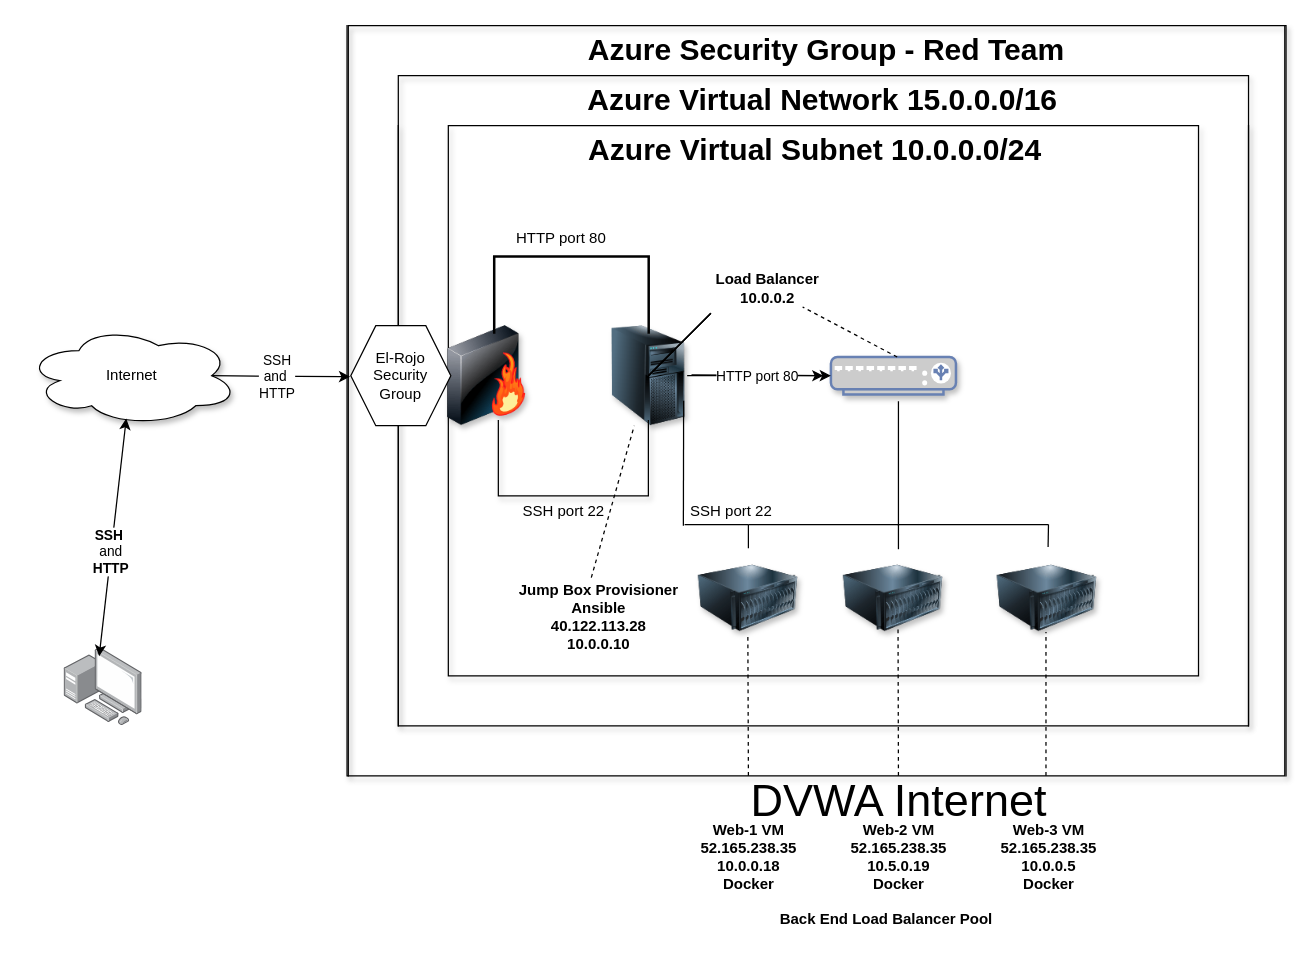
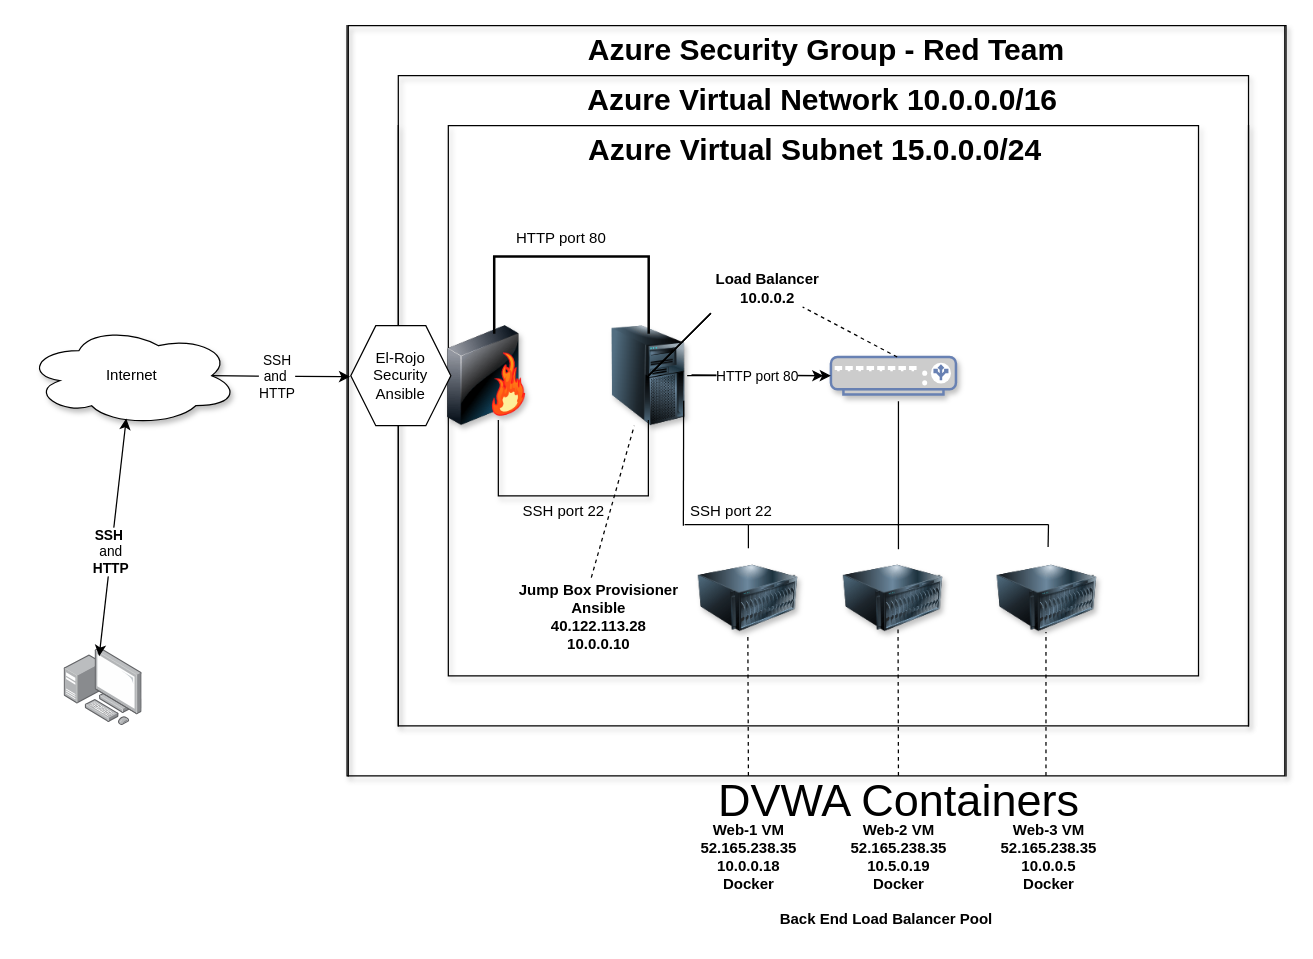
(823, 101) -> (823, 101)
(815, 151) -> (815, 151)
(401, 376) -> (401, 376)
(899, 801) -> (899, 801)
